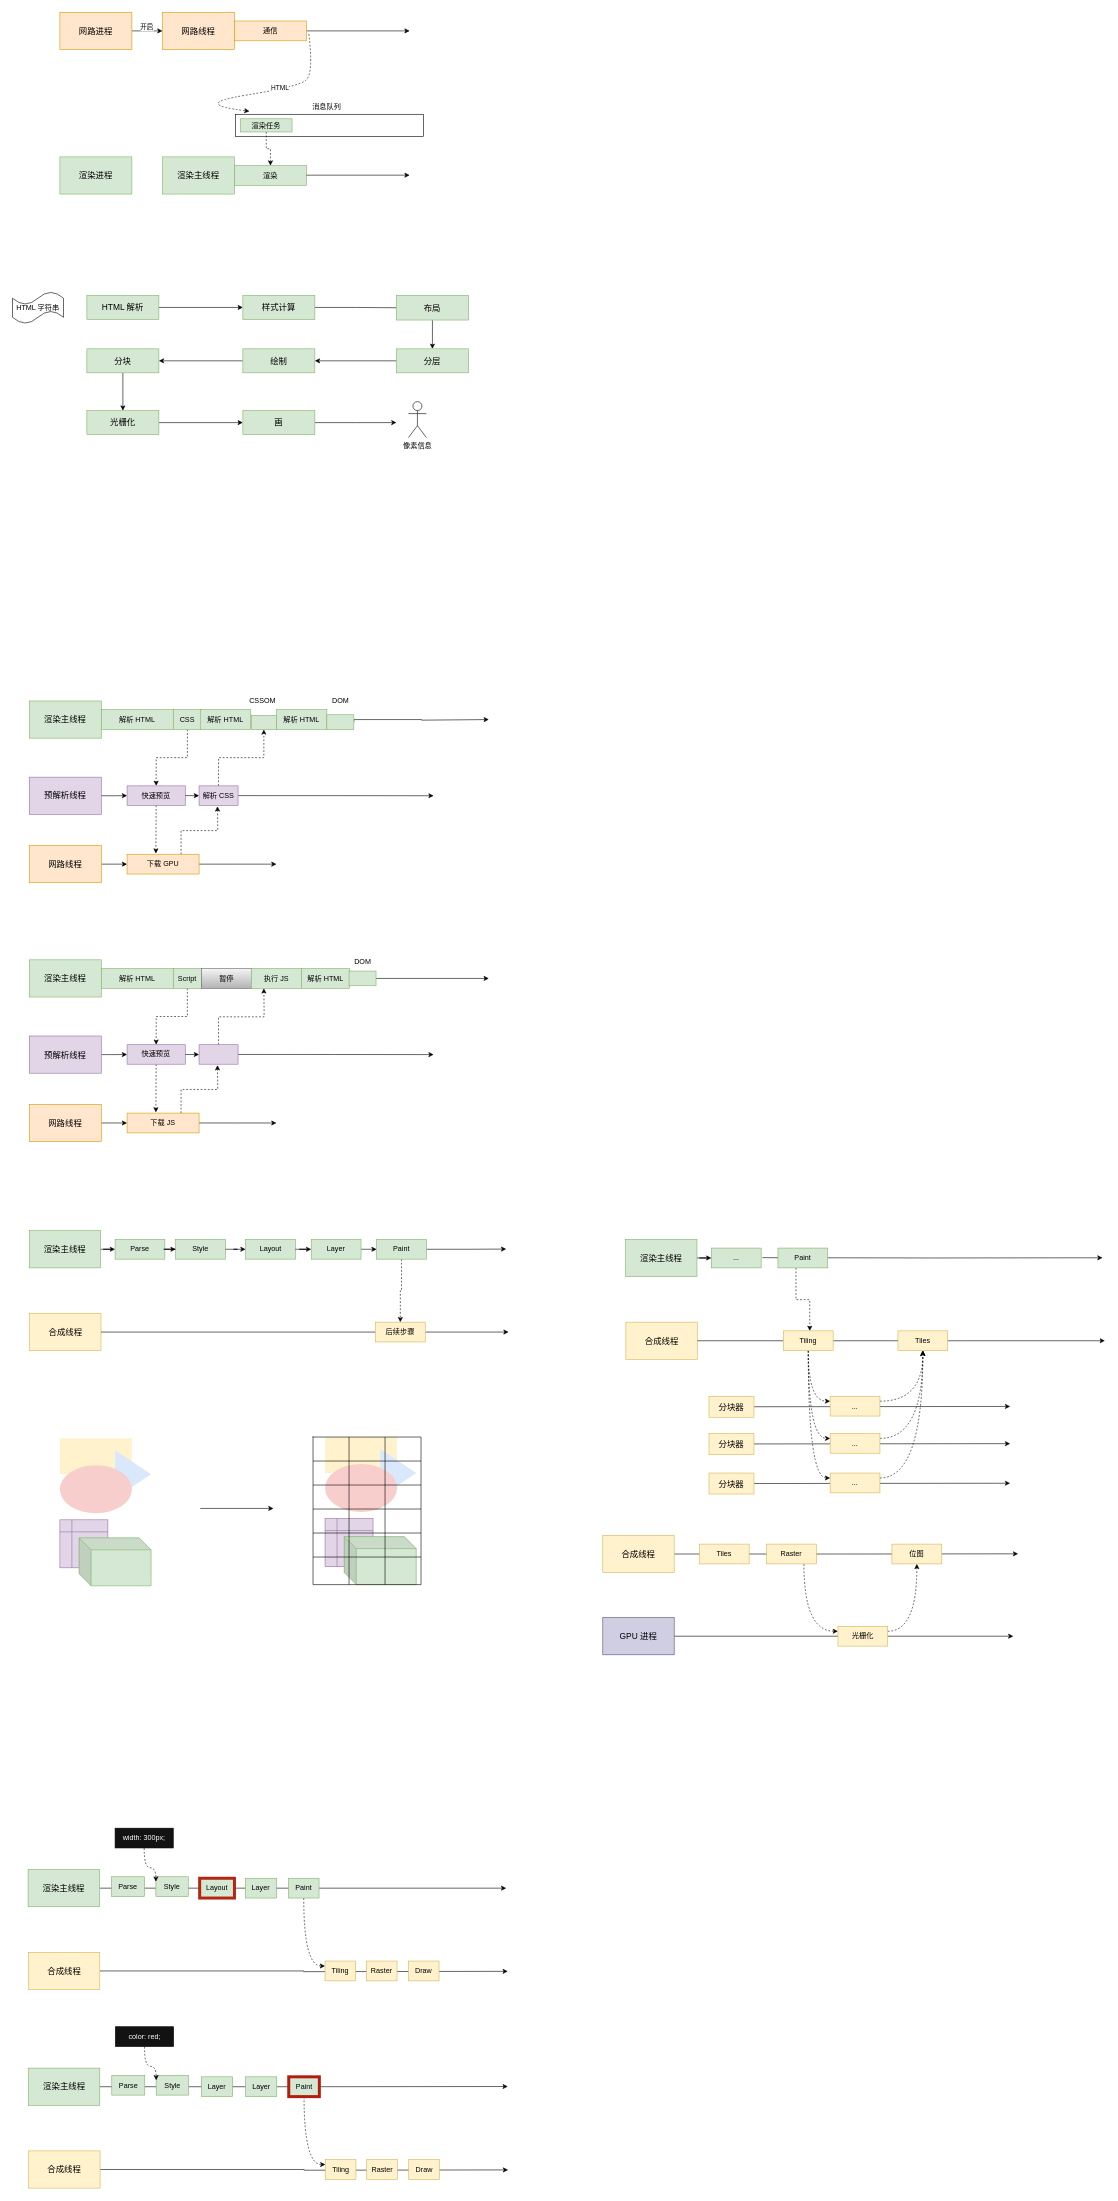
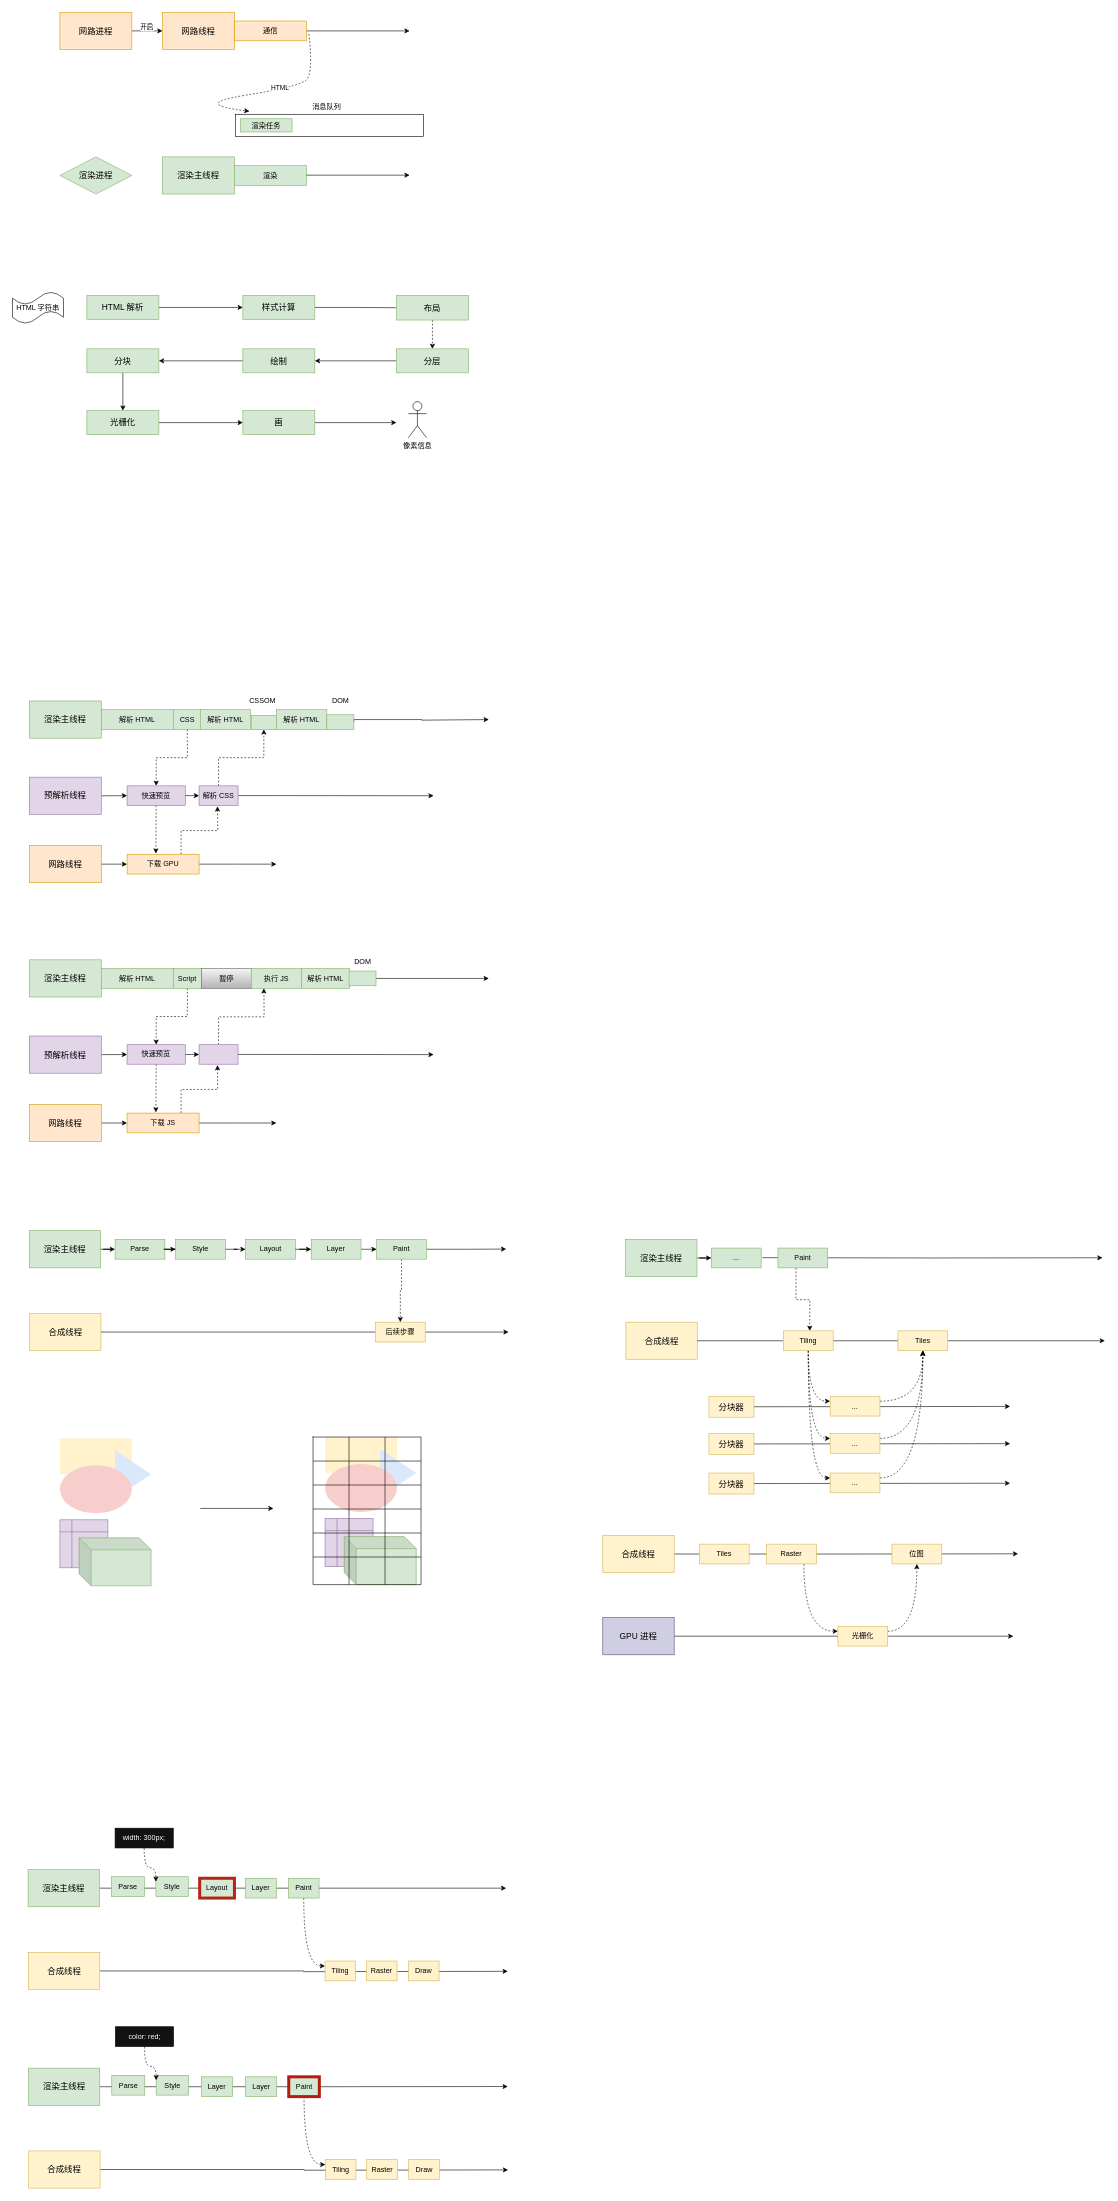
(270, 154) -> none
(96, 176) -> (96, 176)
(432, 333) -> (432, 333)
